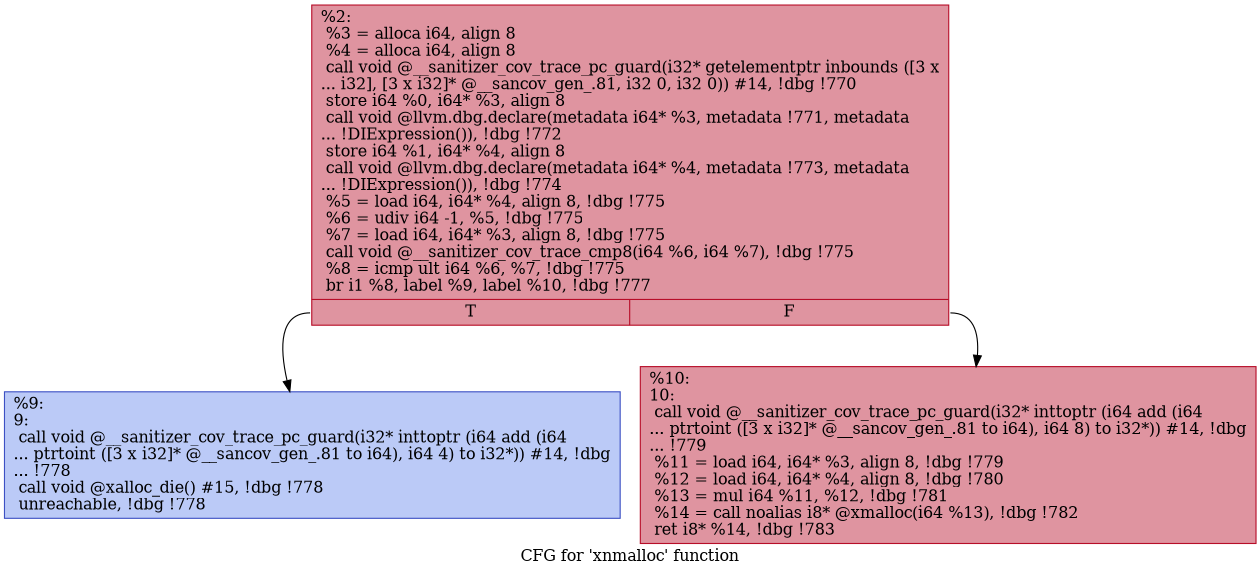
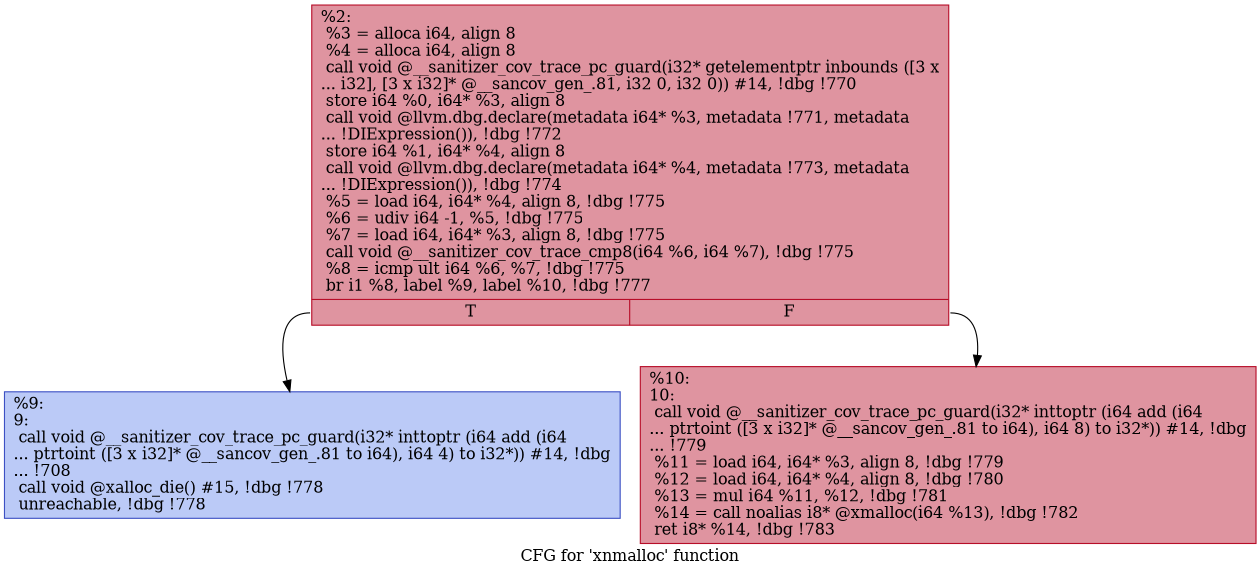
(43, 471) -> (43, 471)
